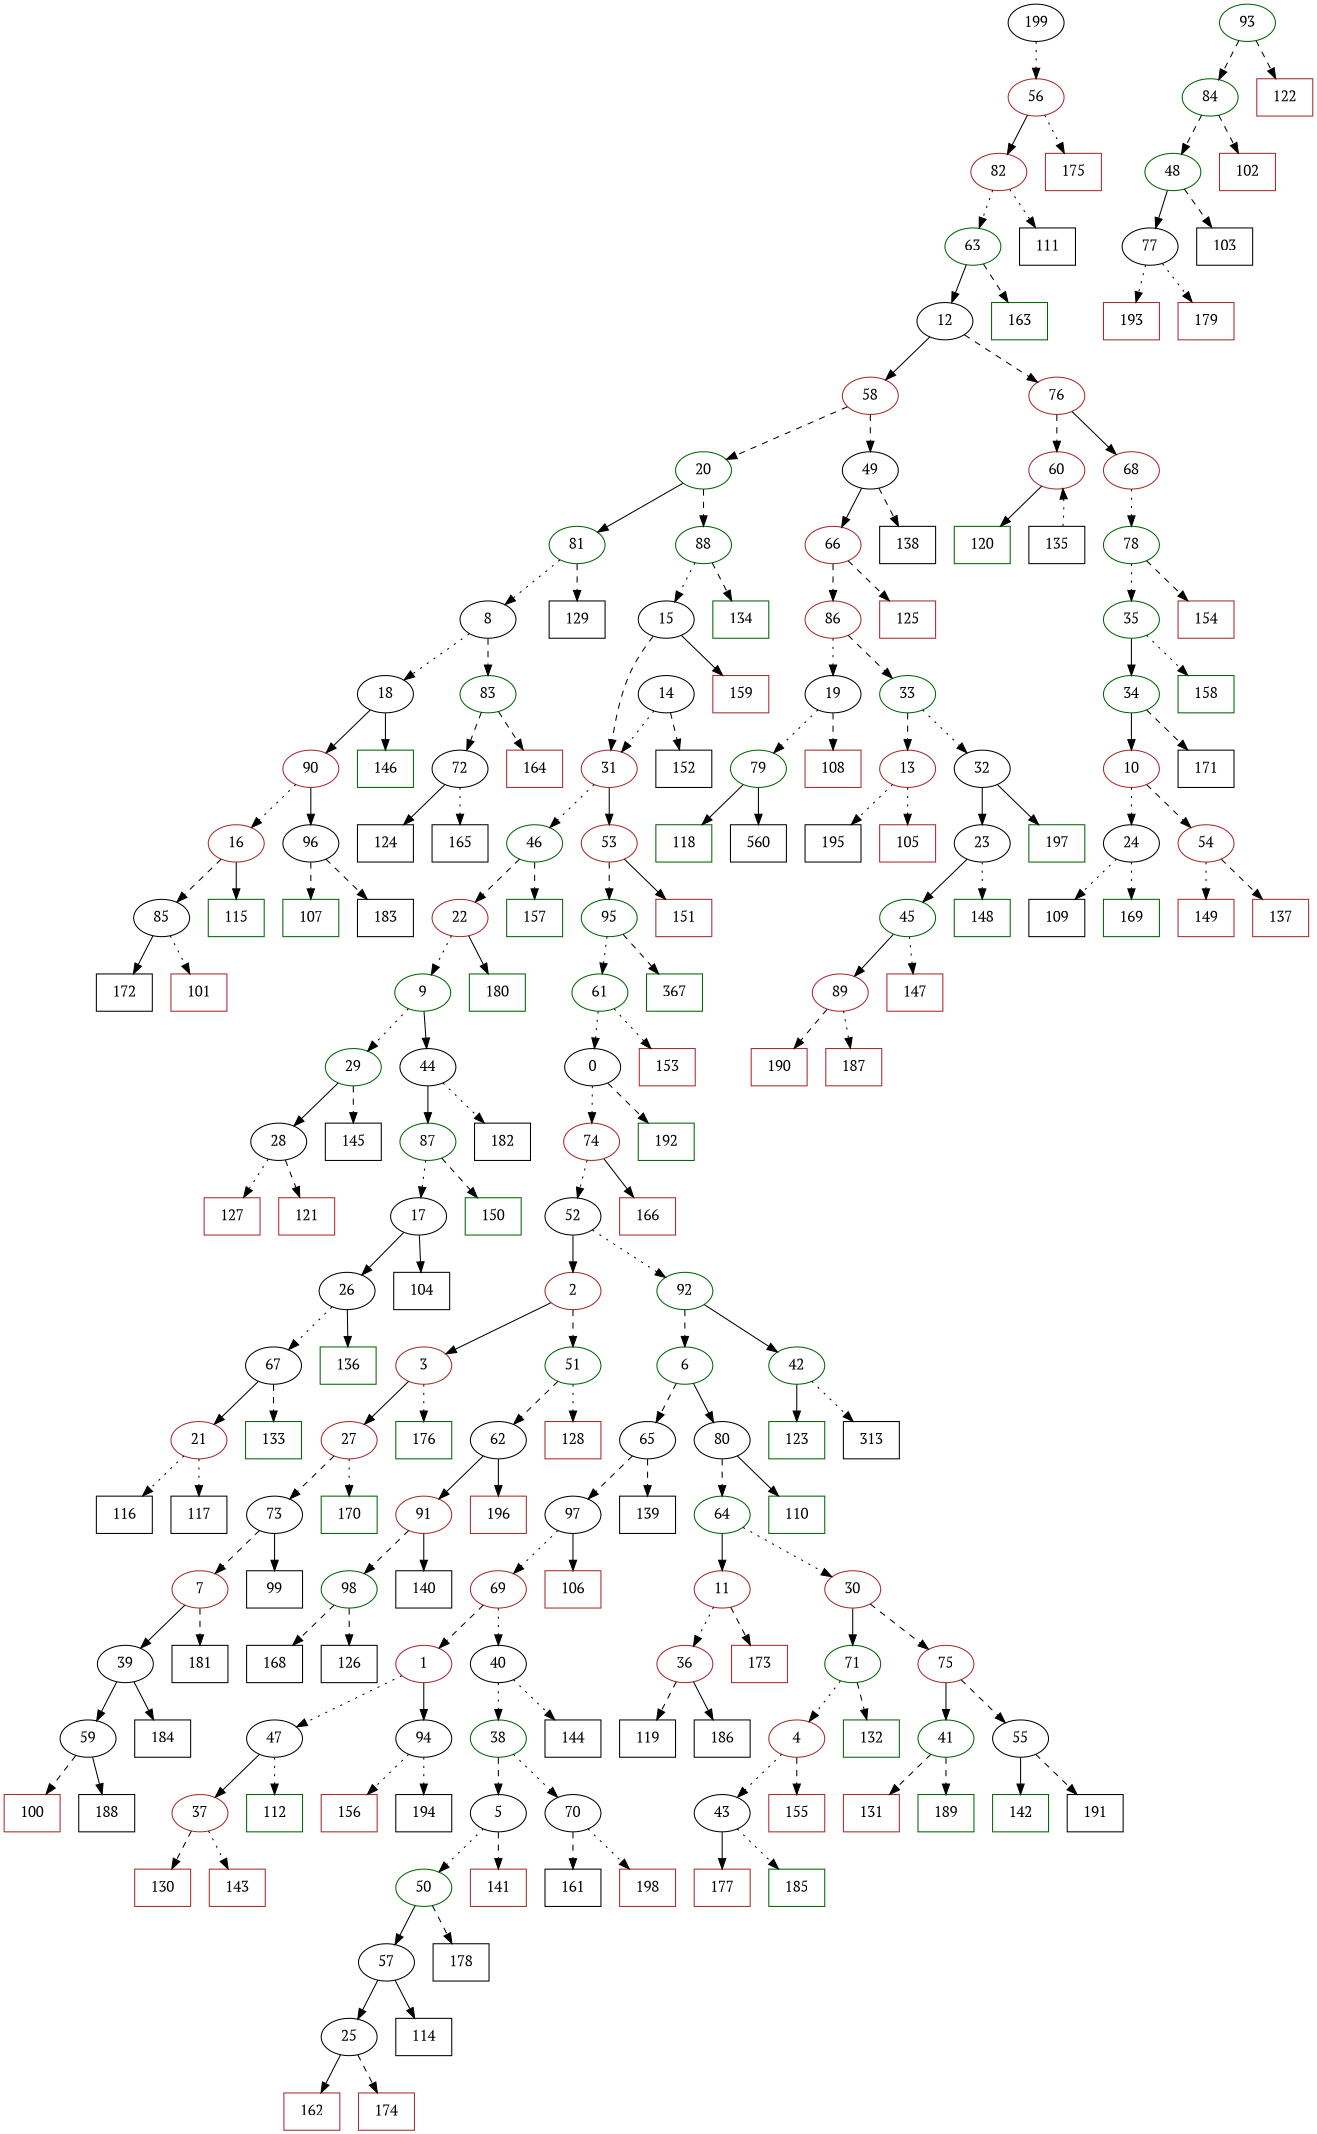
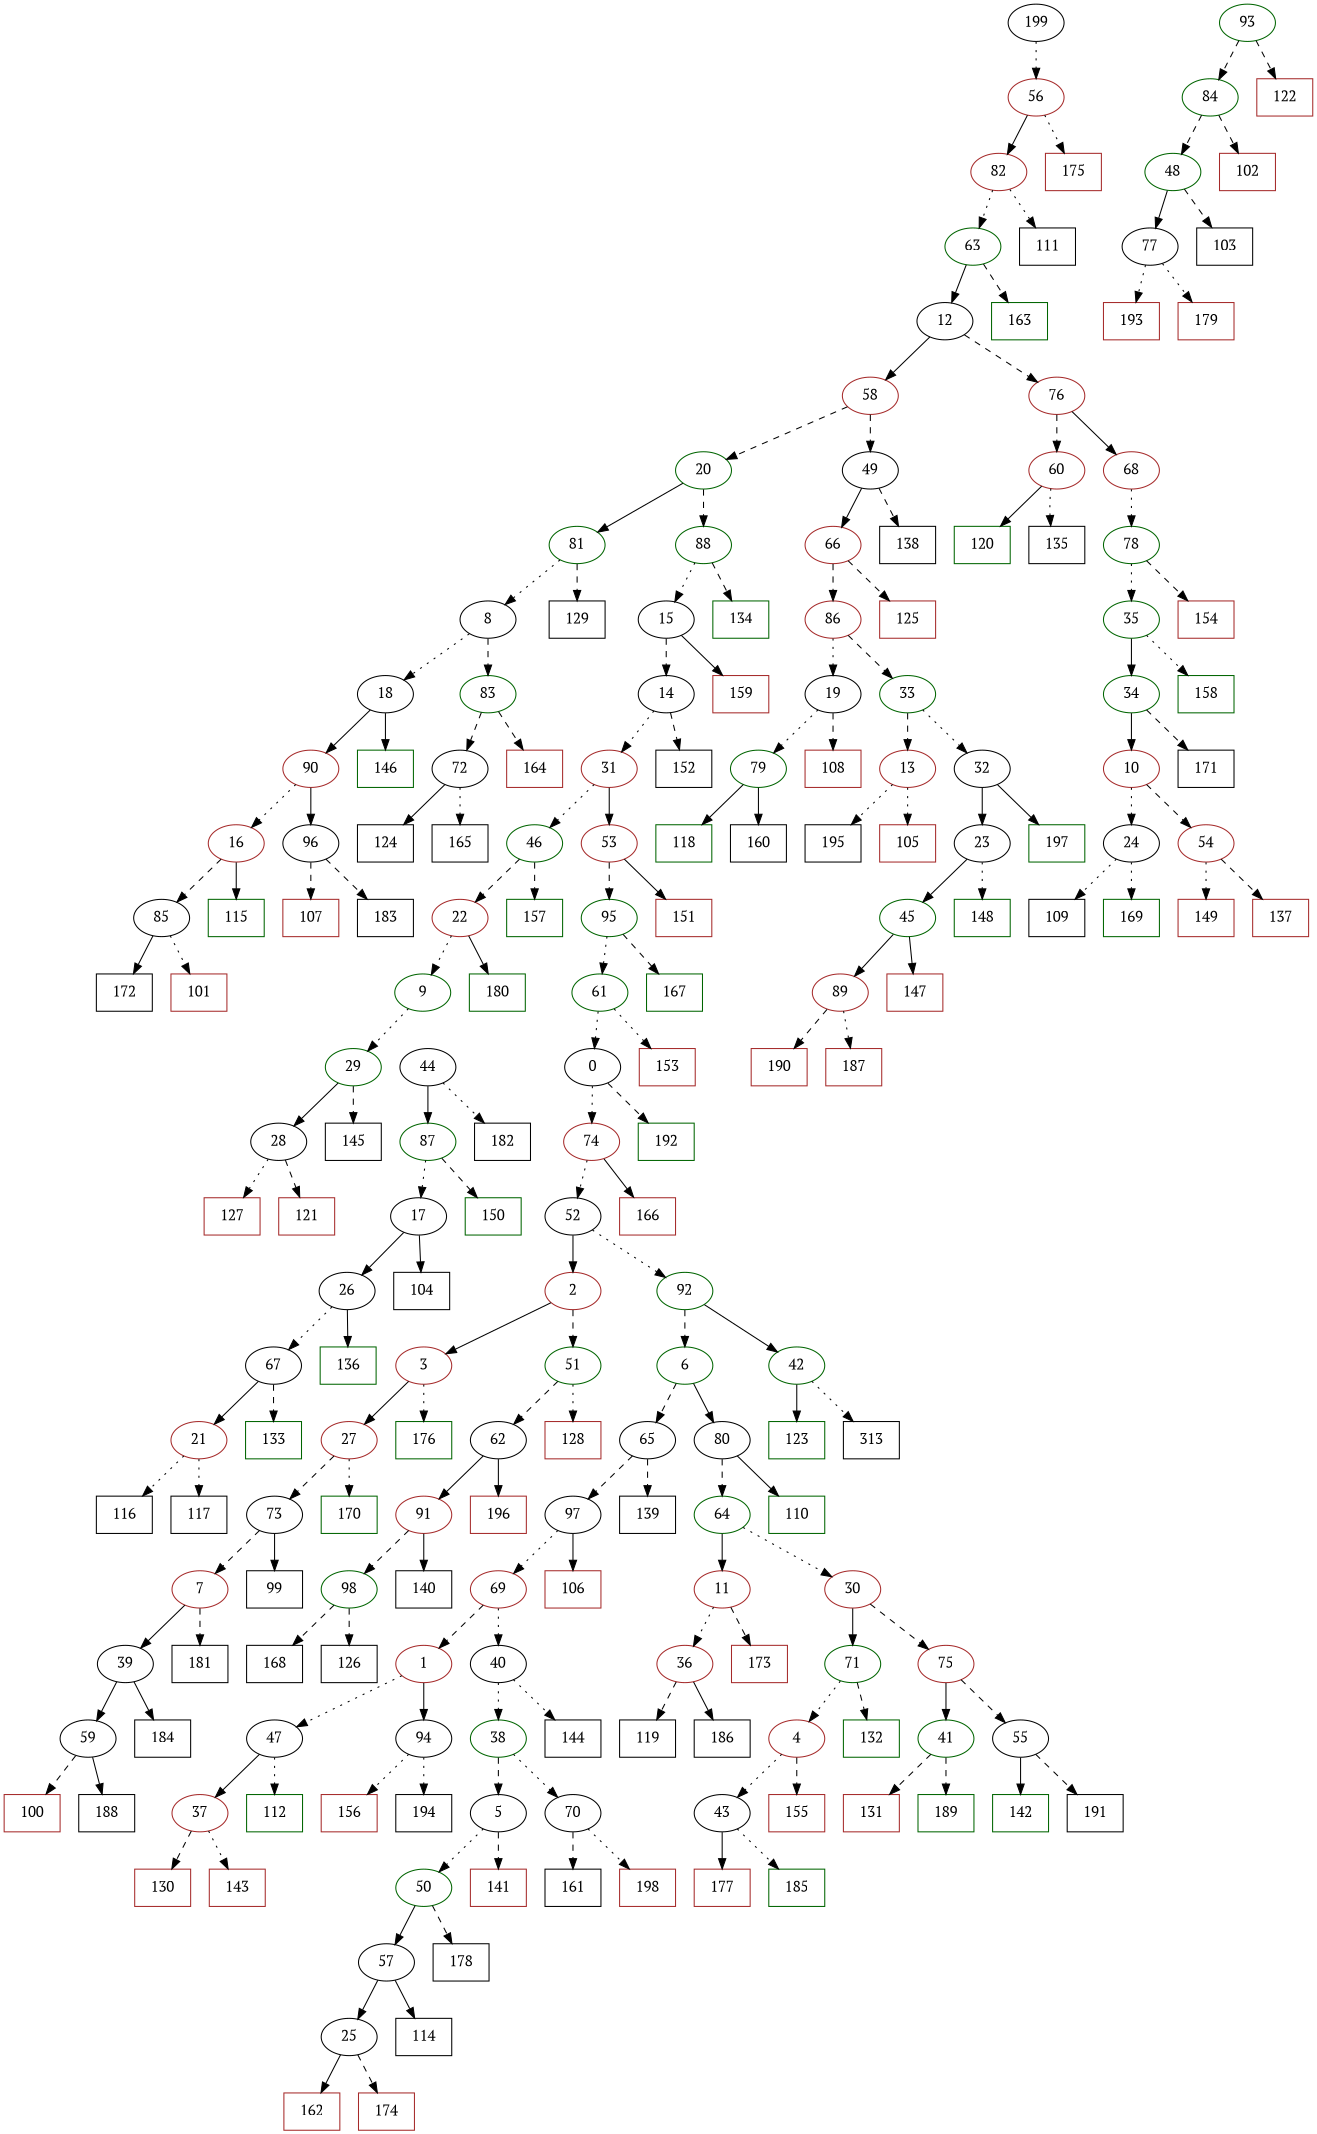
(1064, 513) -> (1050, 502)
(625, 685) -> (666, 652)
(758, 843) -> (758, 843)
(311, 918) -> (311, 918)
(911, 950) -> (911, 950)
(675, 993) -> (675, 993)
(425, 1025) -> none
